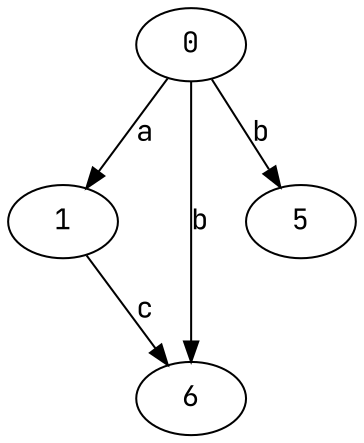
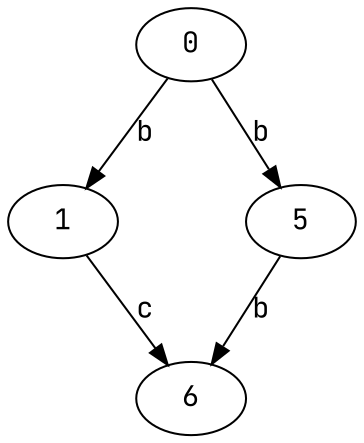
(145, 133) -> (145, 133)
(191, 211) -> (252, 301)
